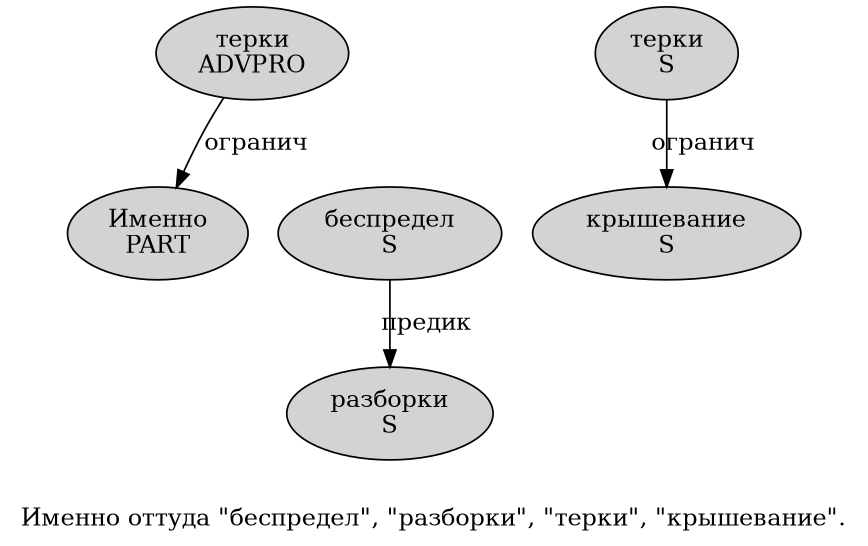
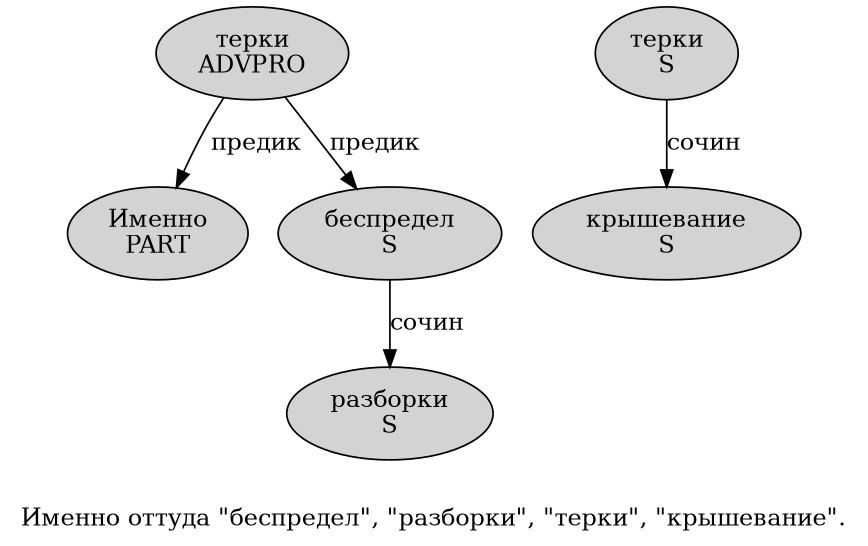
none -> (315, 136)
(257, 143) -> (257, 143)
(704, 143) -> (704, 143)
(427, 323) -> (427, 323)
